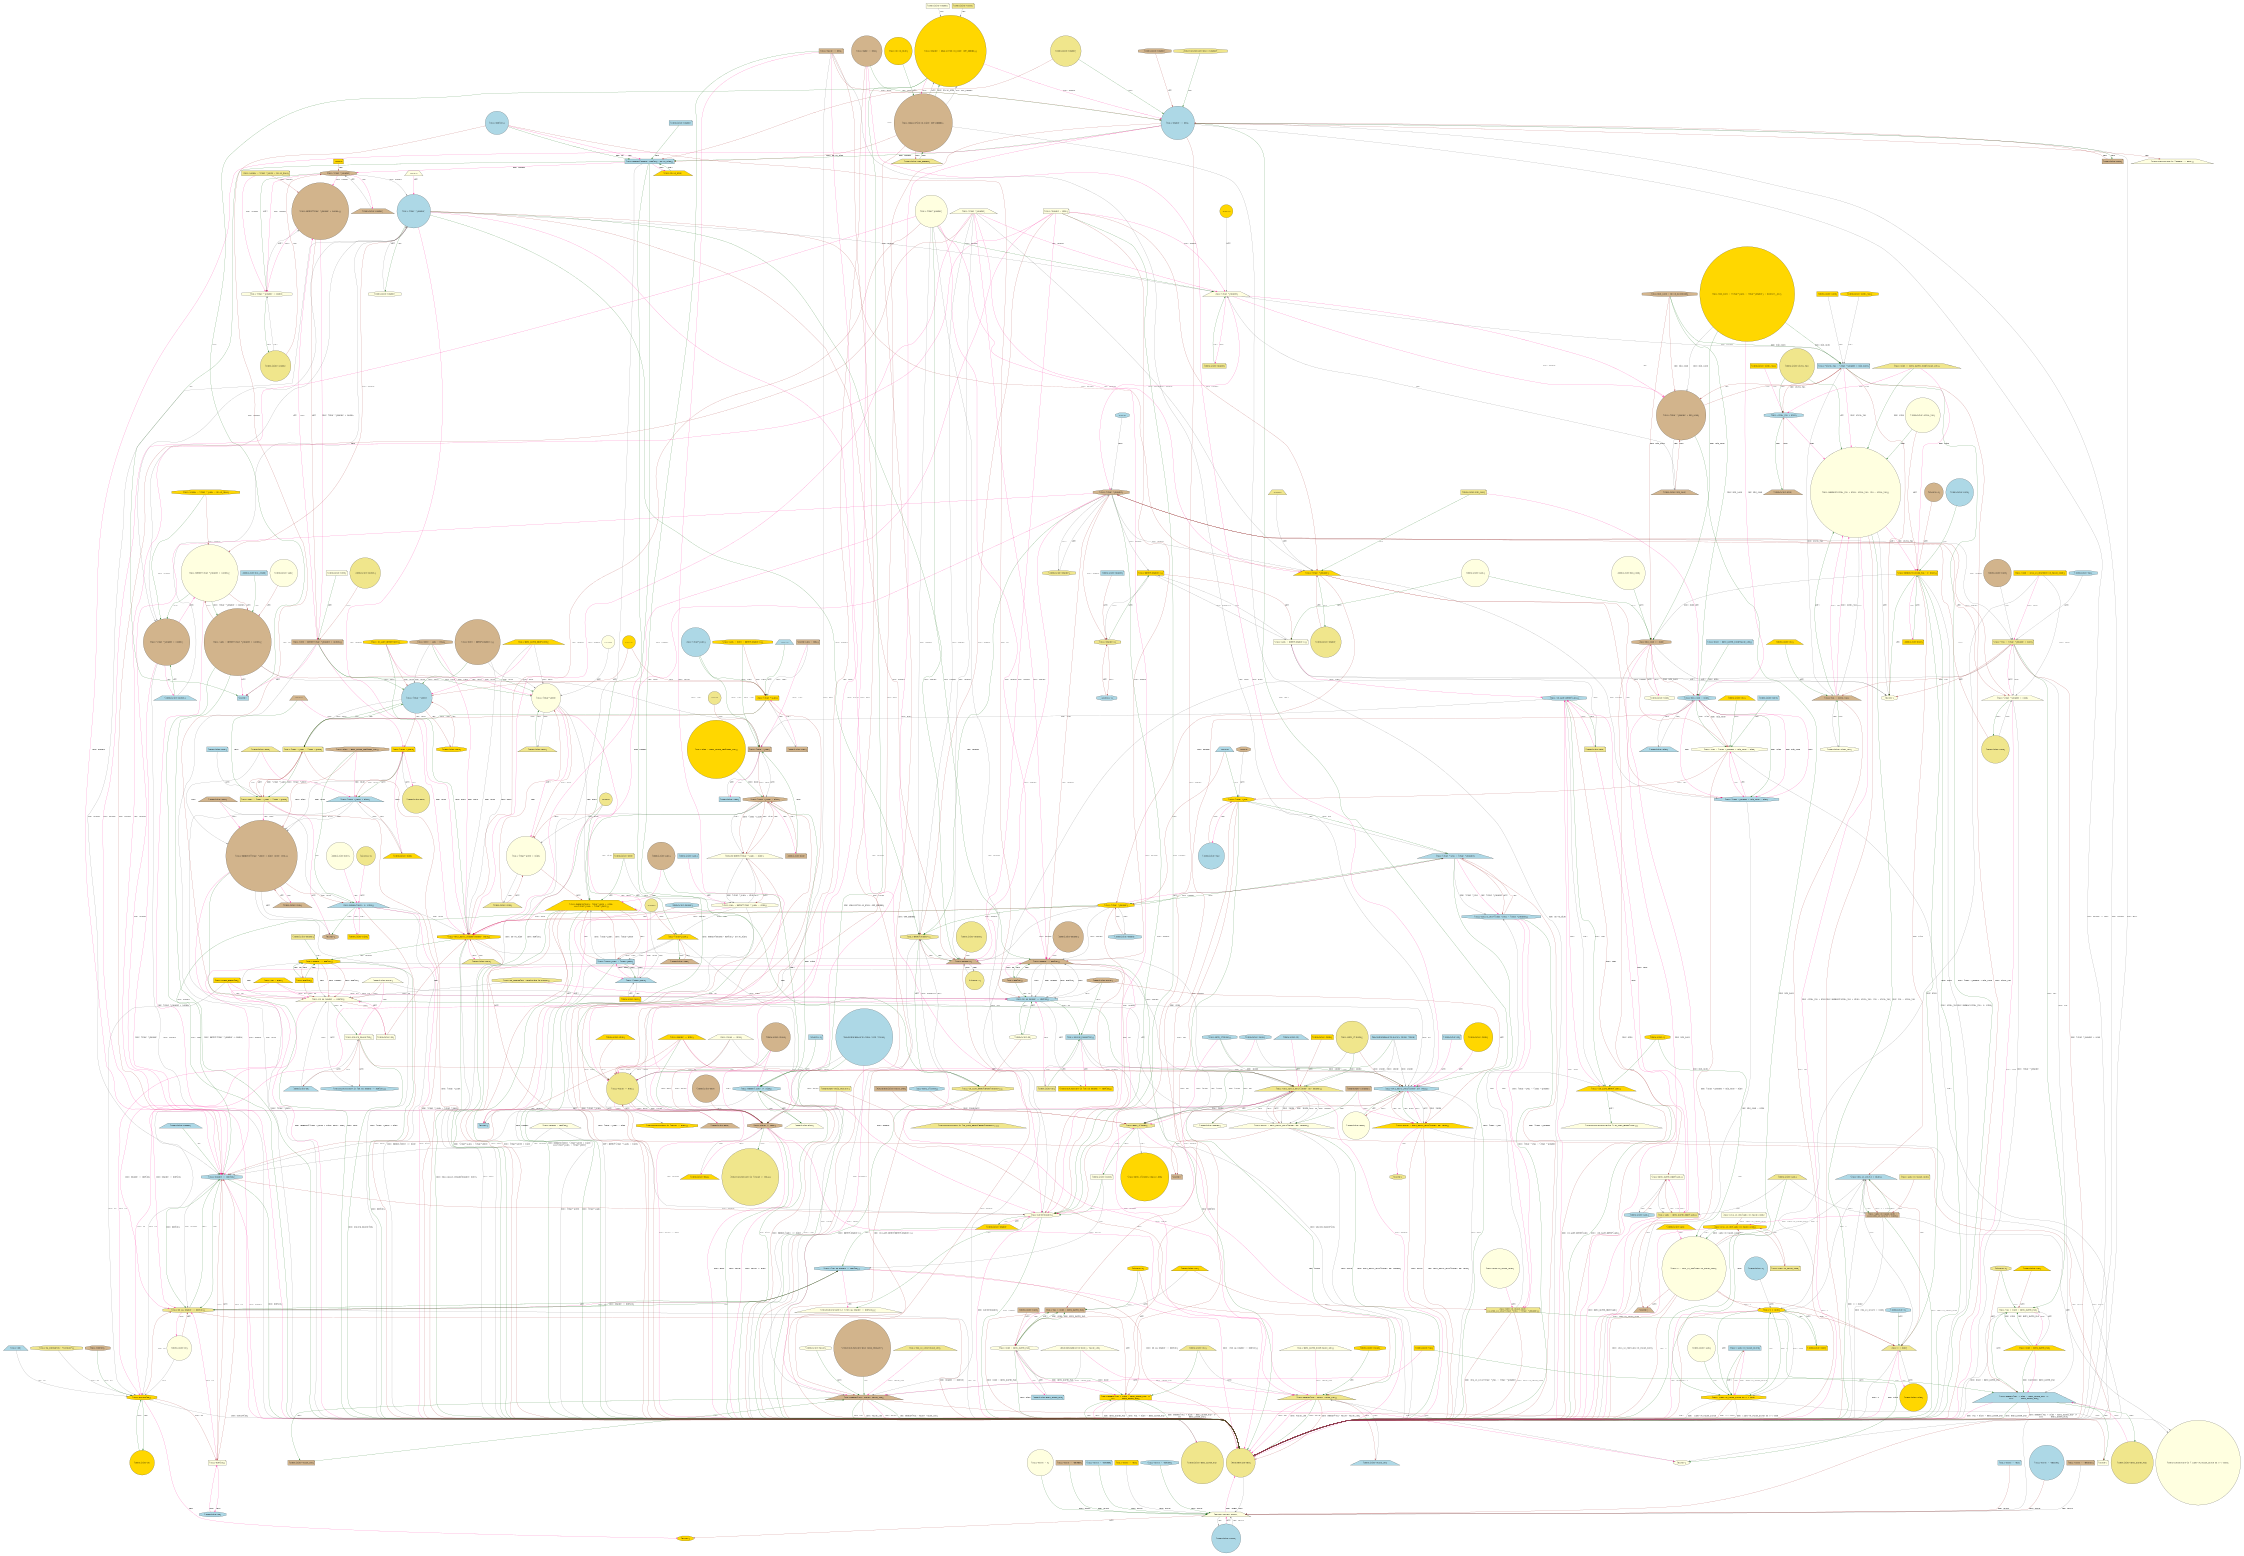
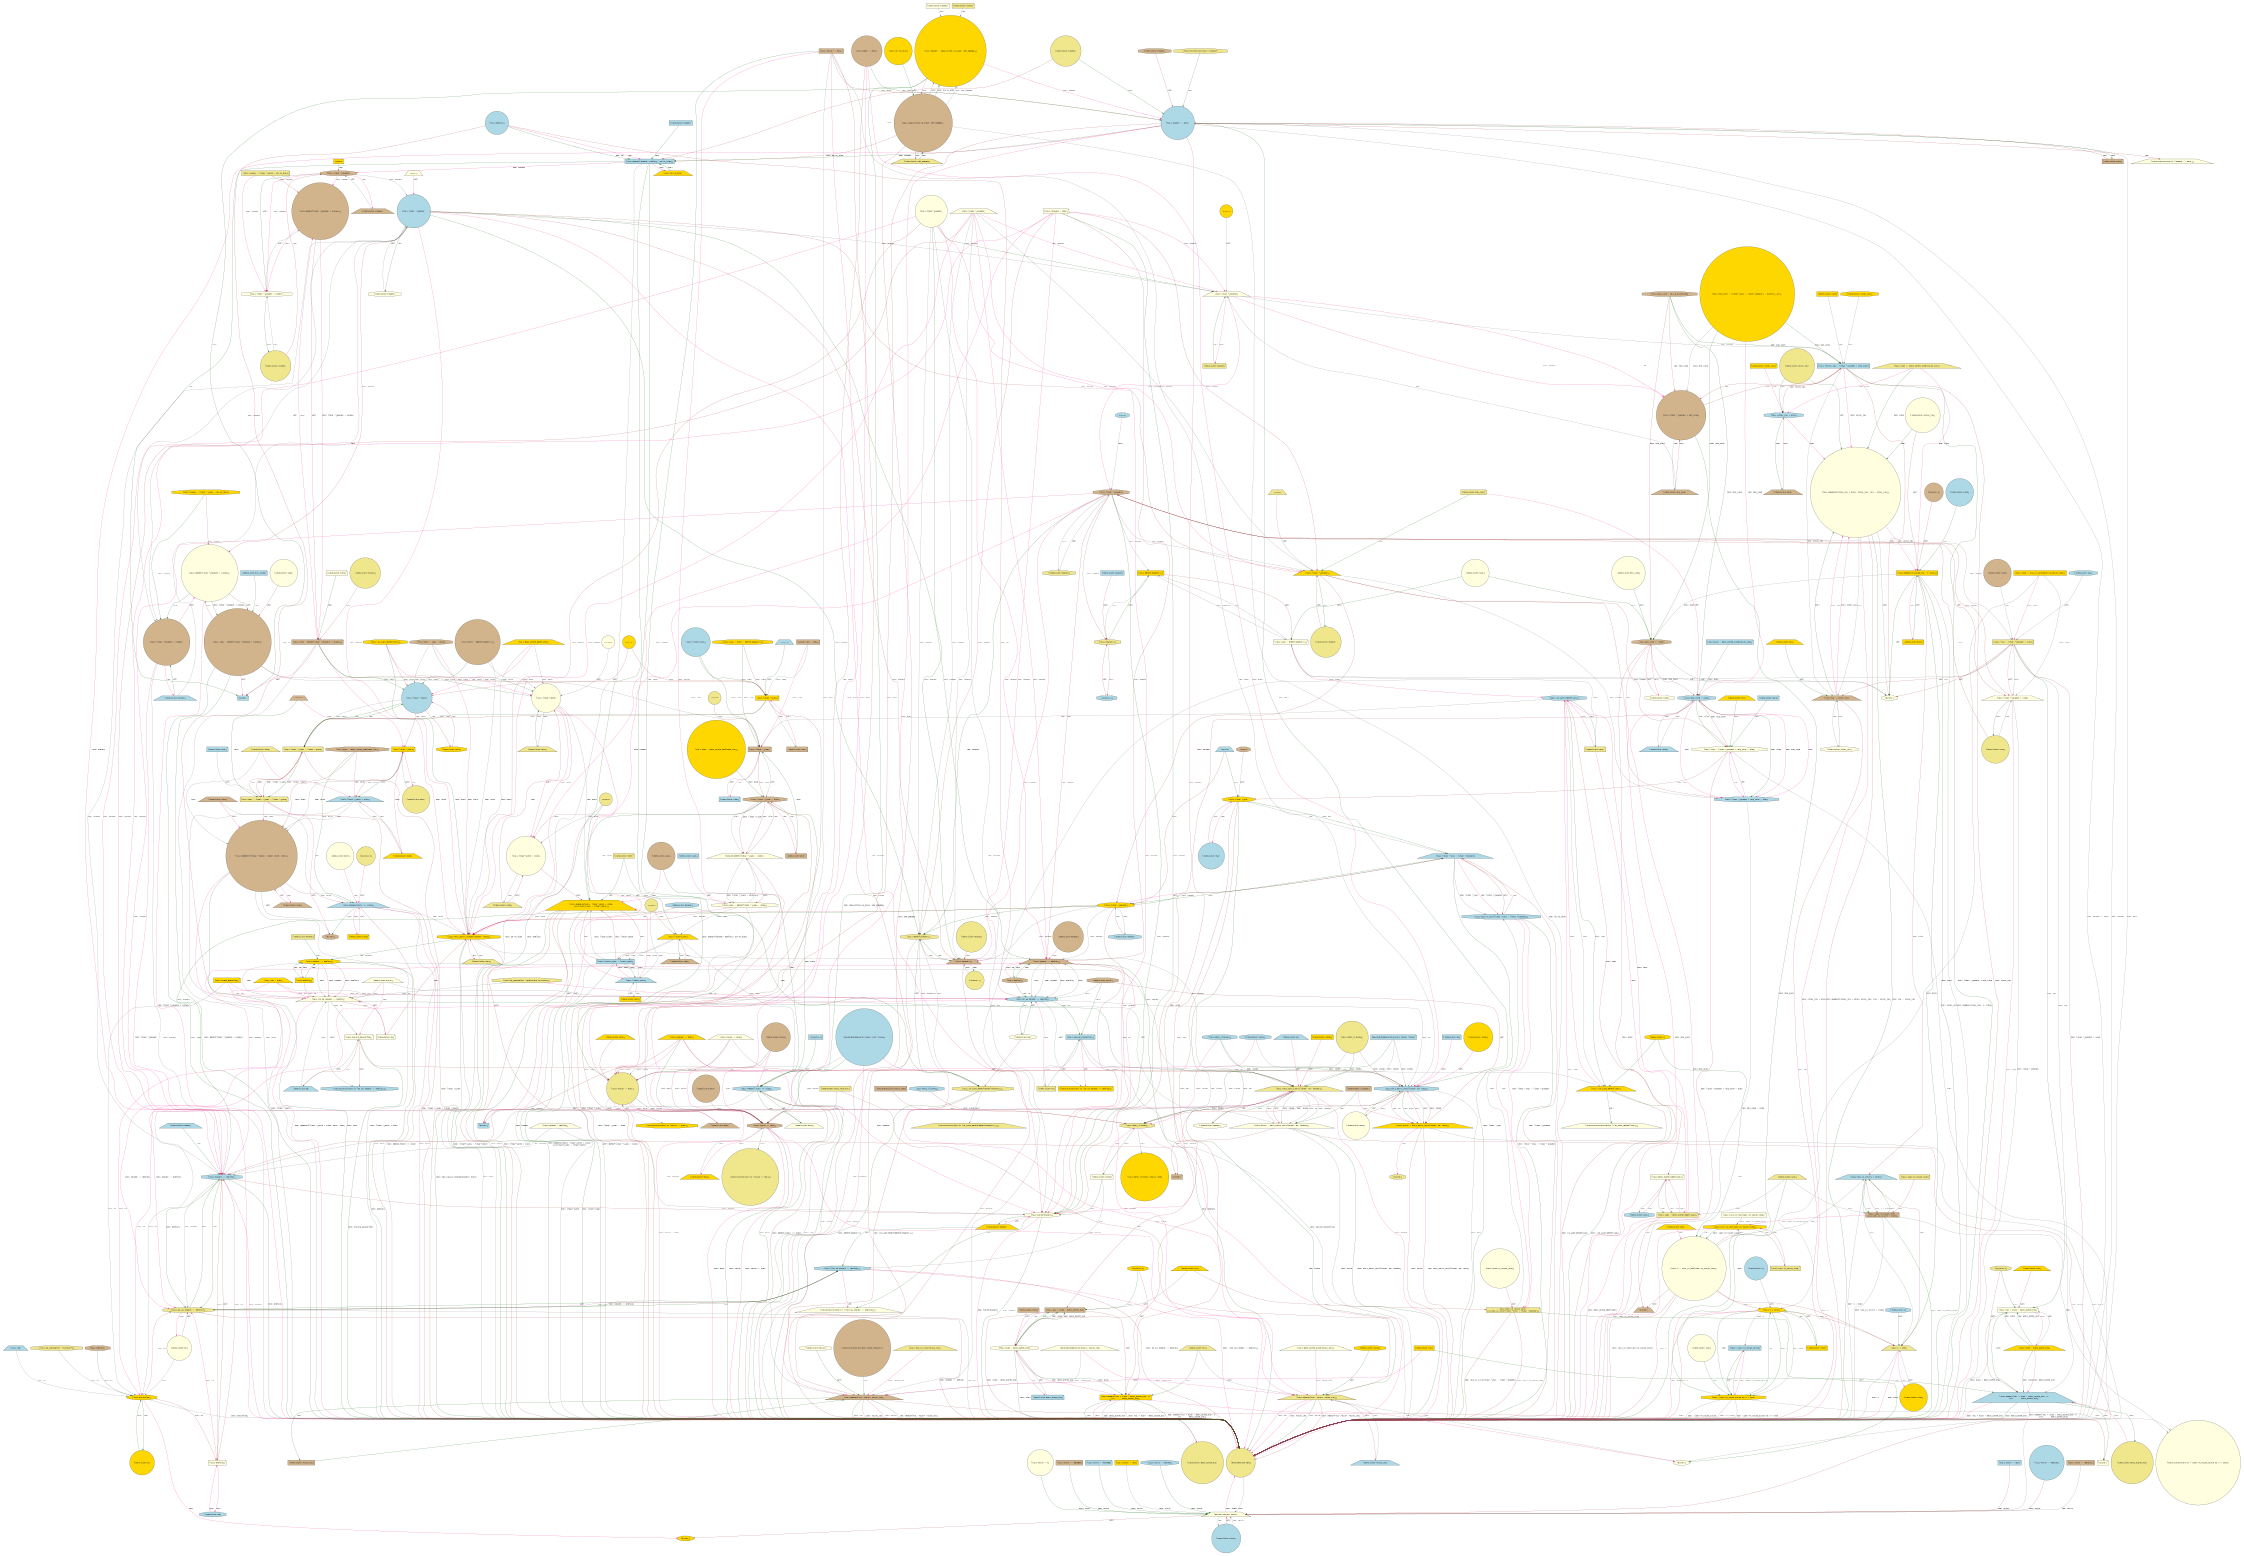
(1832, 1254) -> (1750, 1326)
